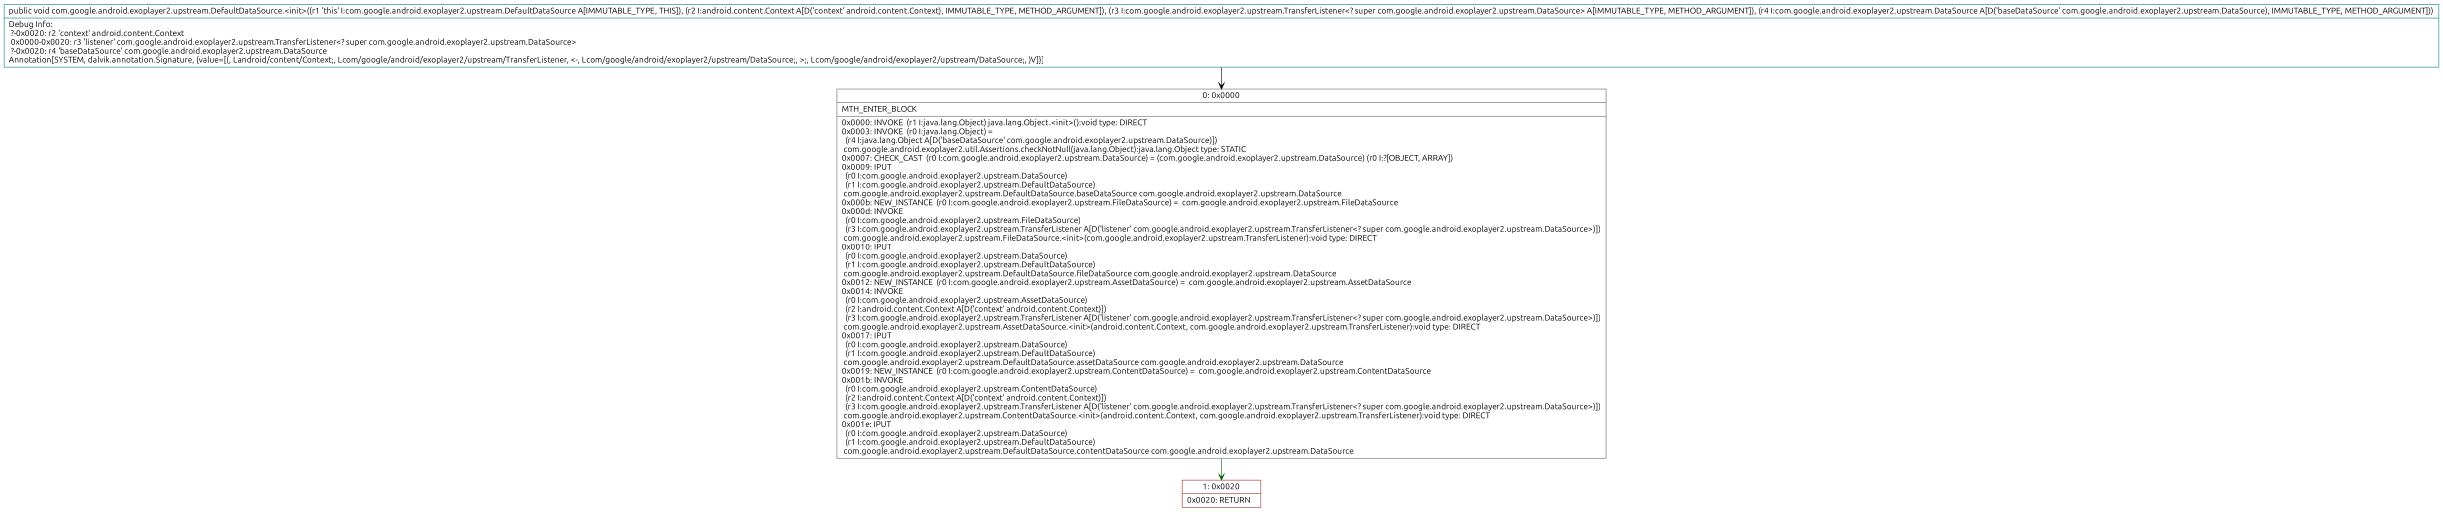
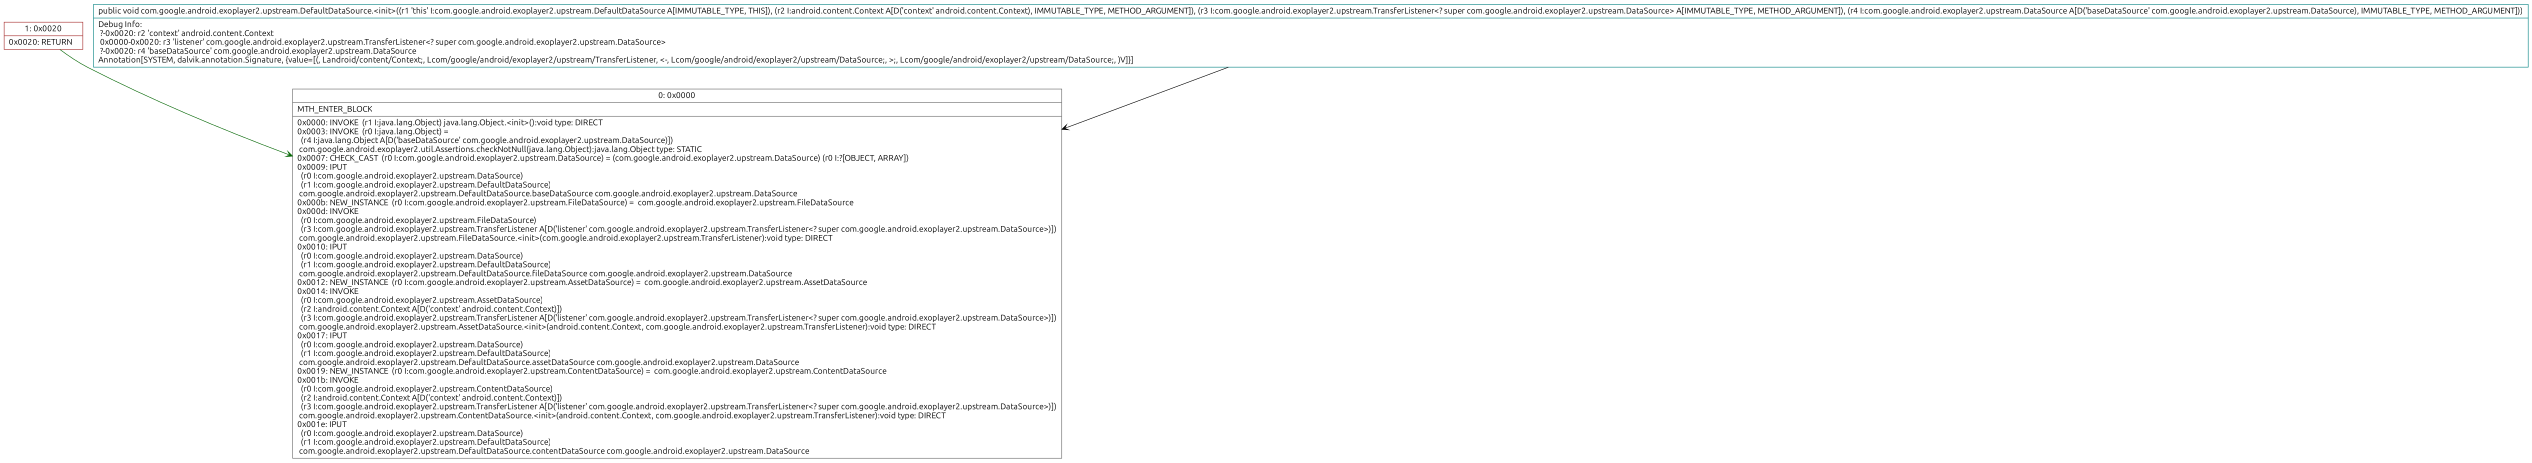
(1221, 466) -> (171, 107)
